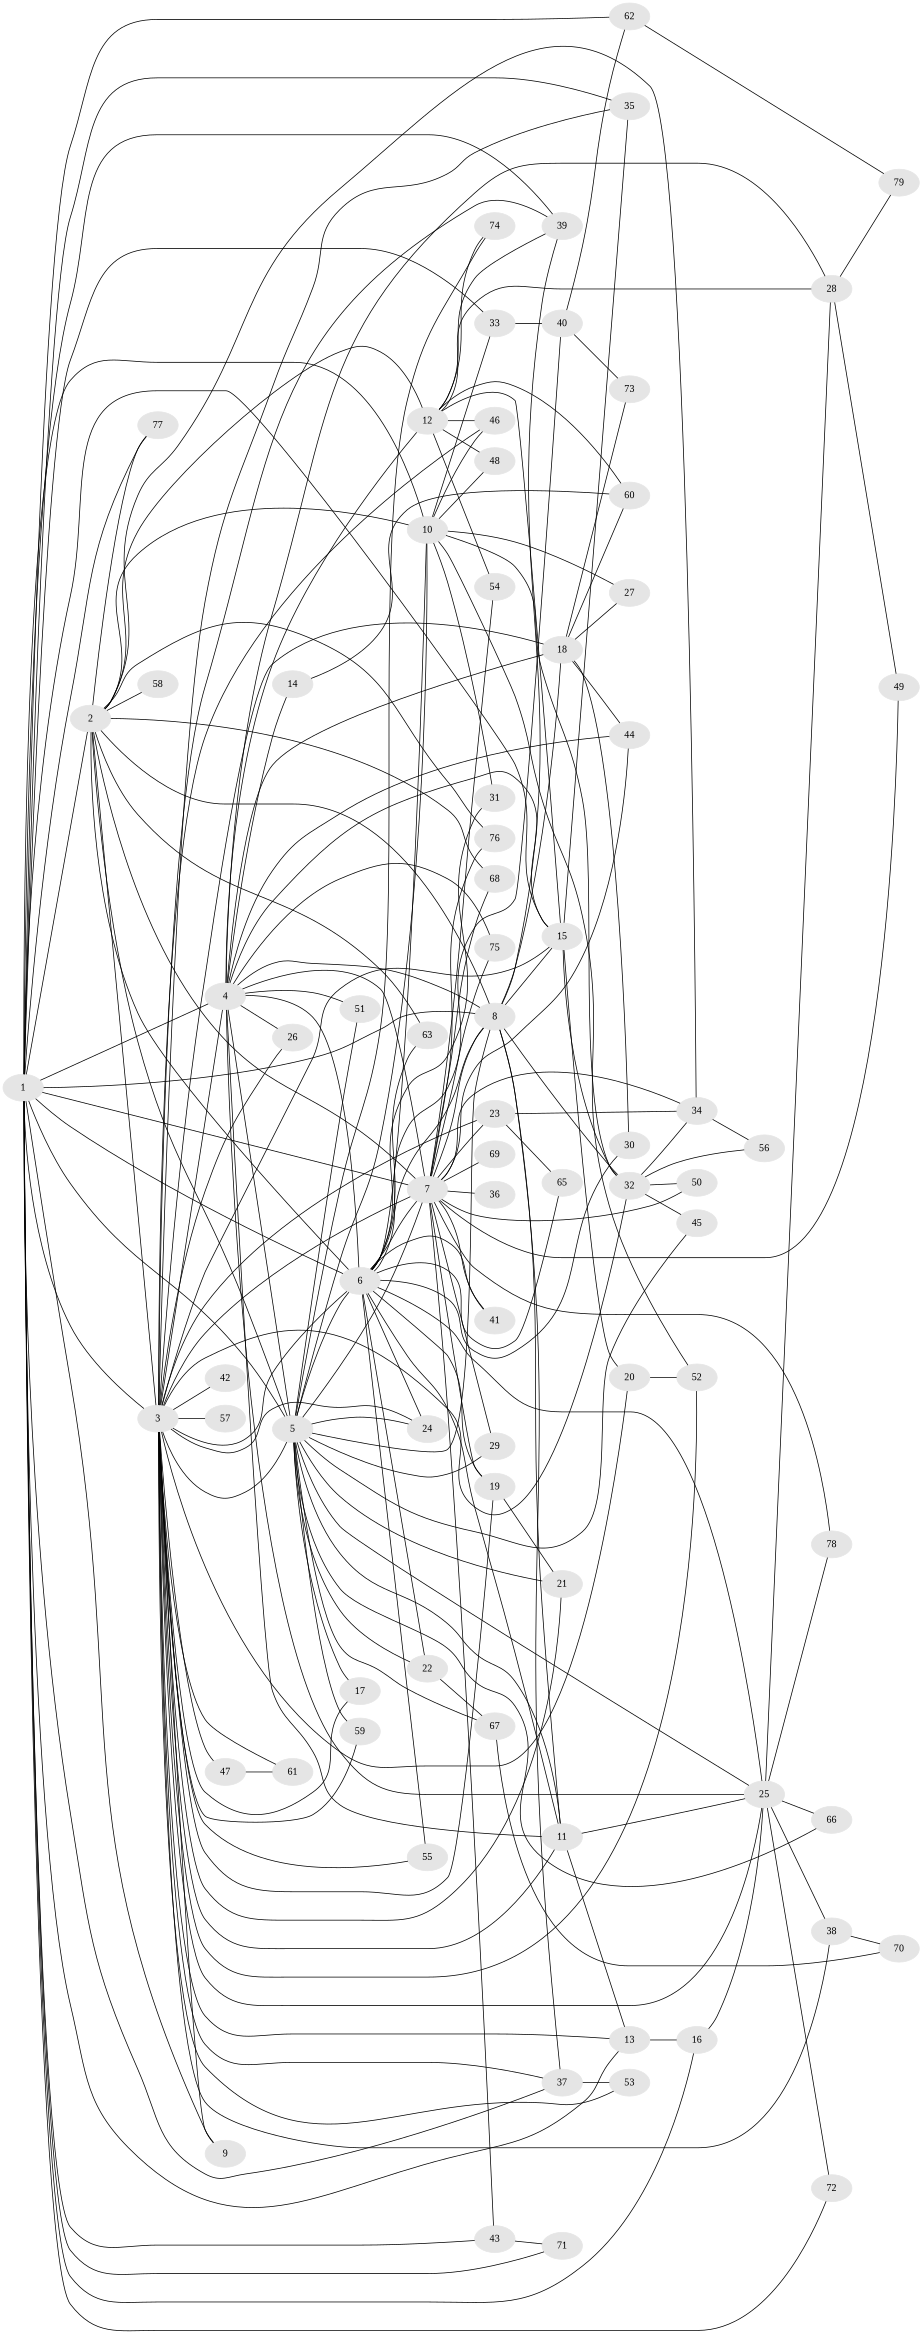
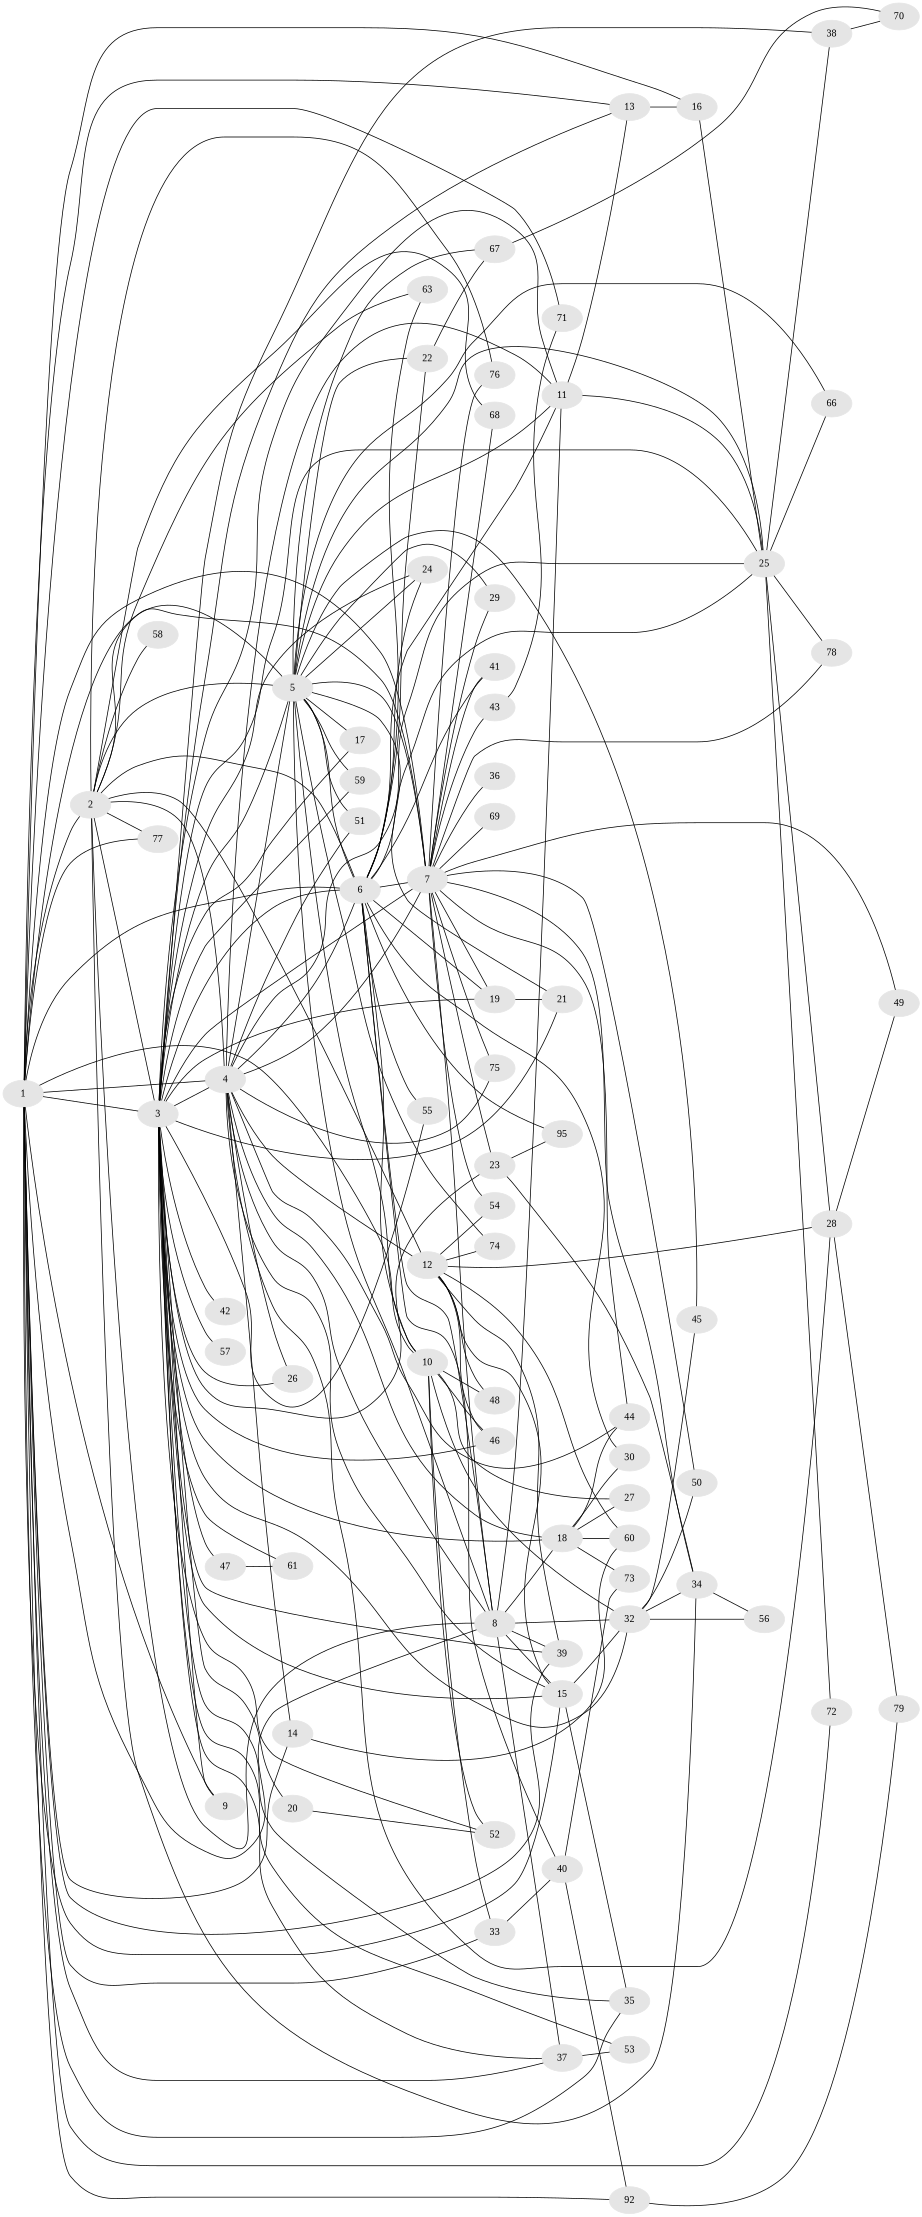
(630, 16) -> (630, 2200)
(188, 525) -> (207, 896)
(495, 798) -> none
(582, 1160) -> none
(562, 1183) -> (562, 1134)
(68, 2215) -> (69, 1875)
